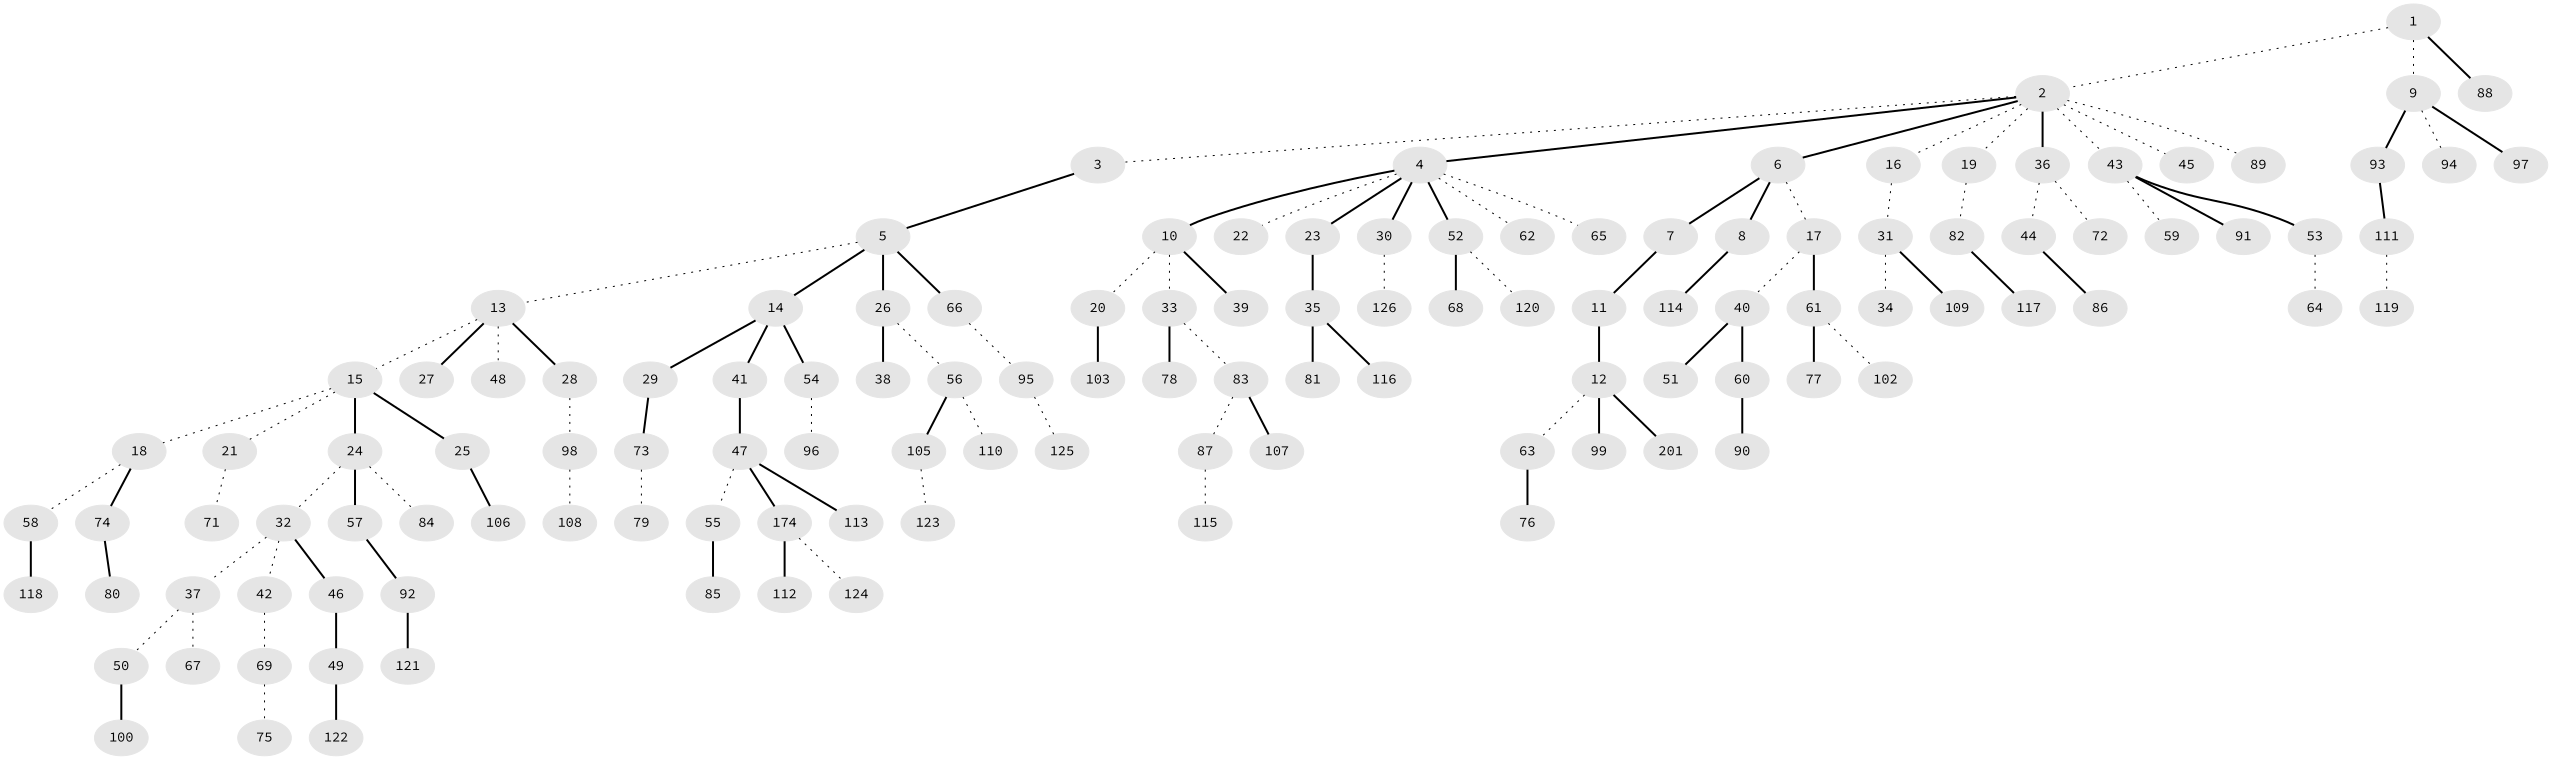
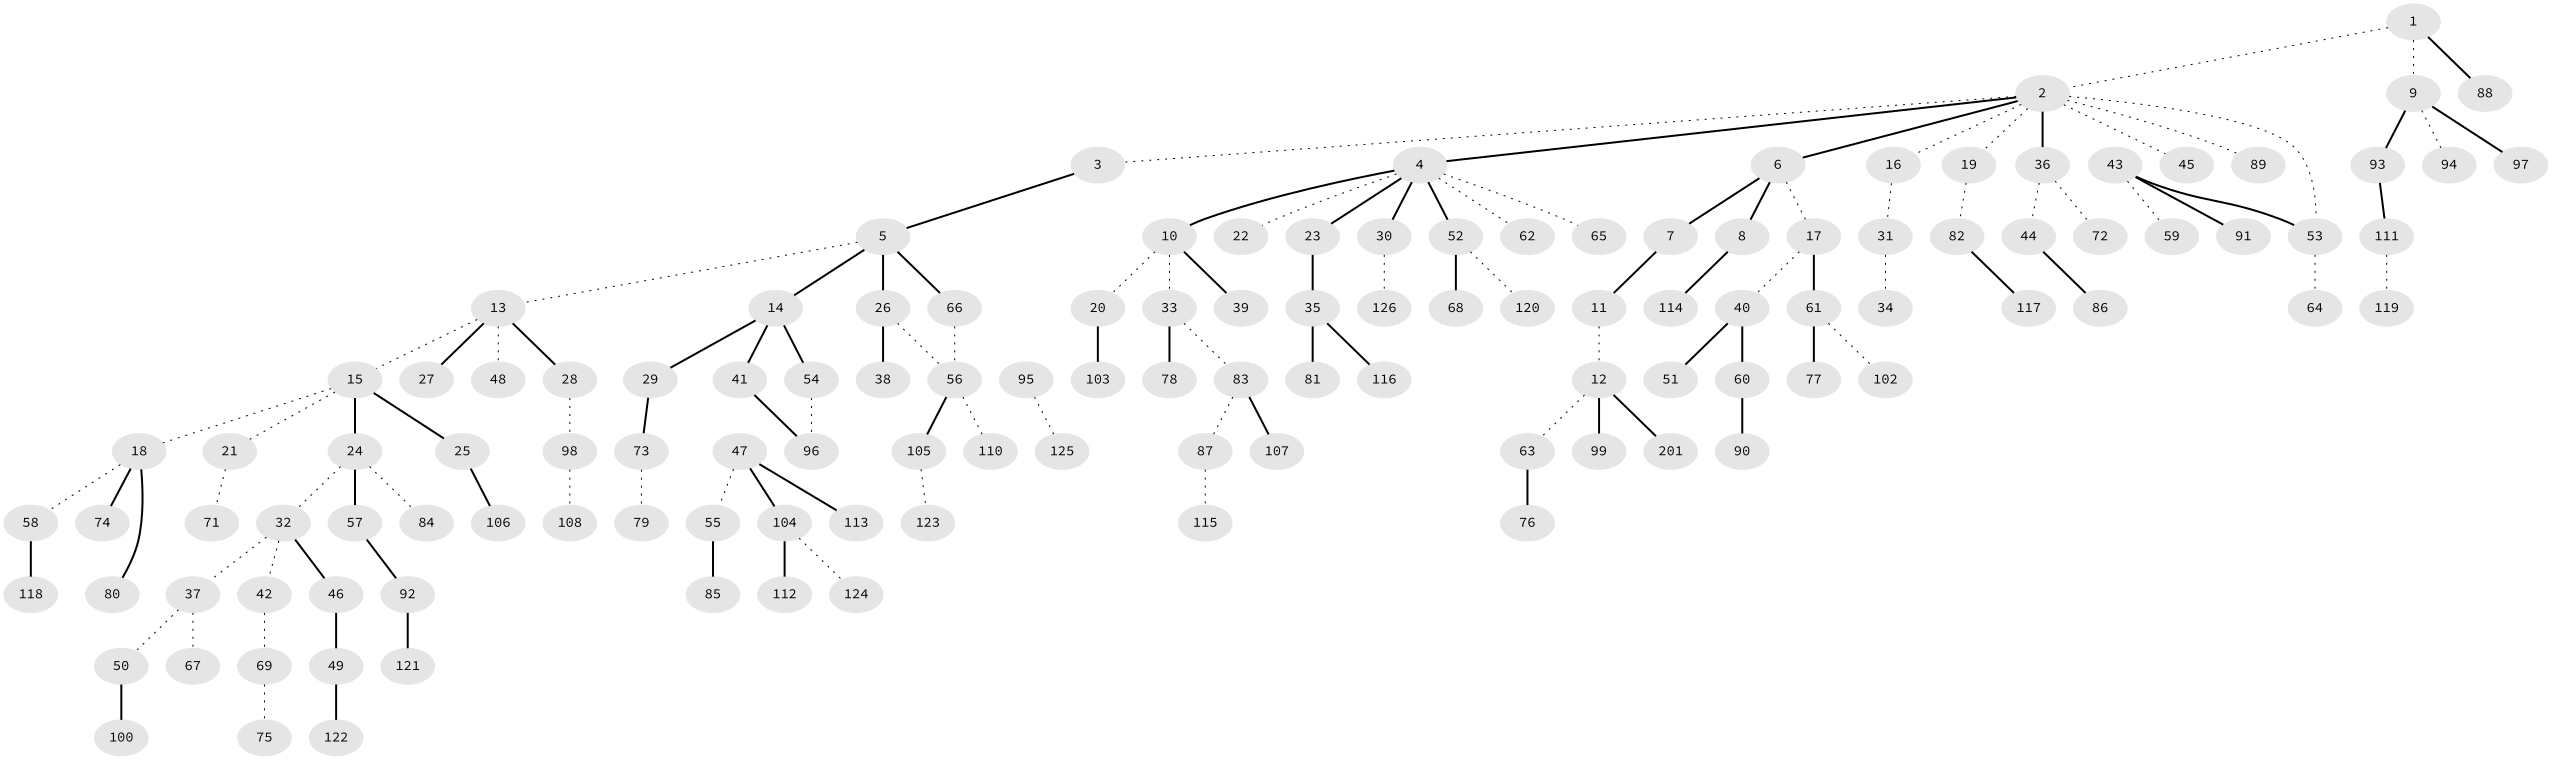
(2079, 129) -> (2222, 118)
(1957, 308) -> none
(990, 344) -> (955, 344)
(1599, 344) -> (1599, 344)
(740, 416) -> (776, 416)
(785, 523) -> (785, 523)
(107, 559) -> (141, 525)
